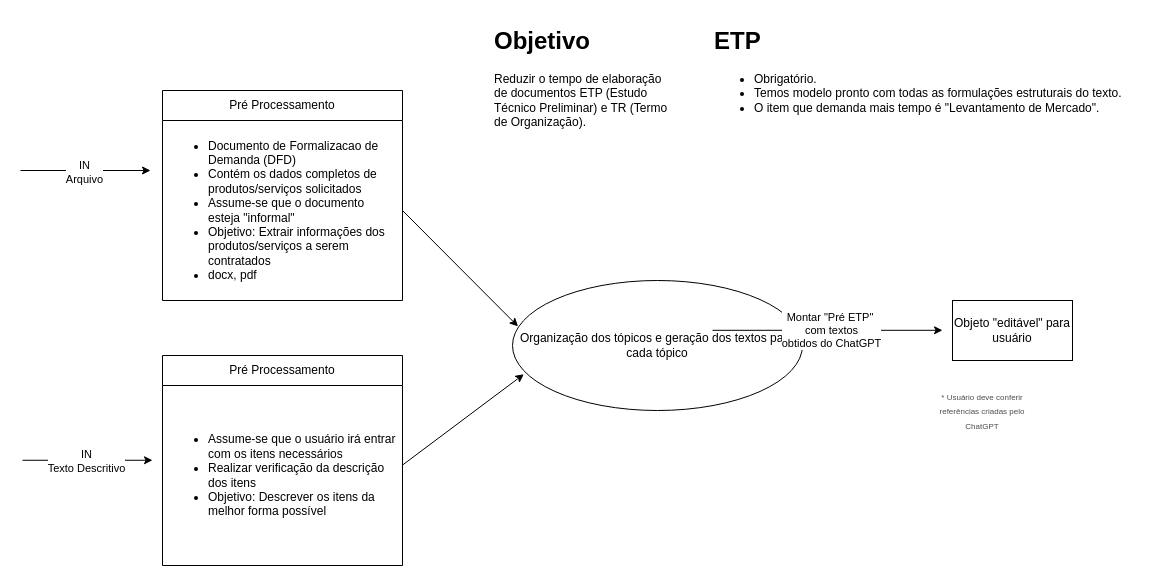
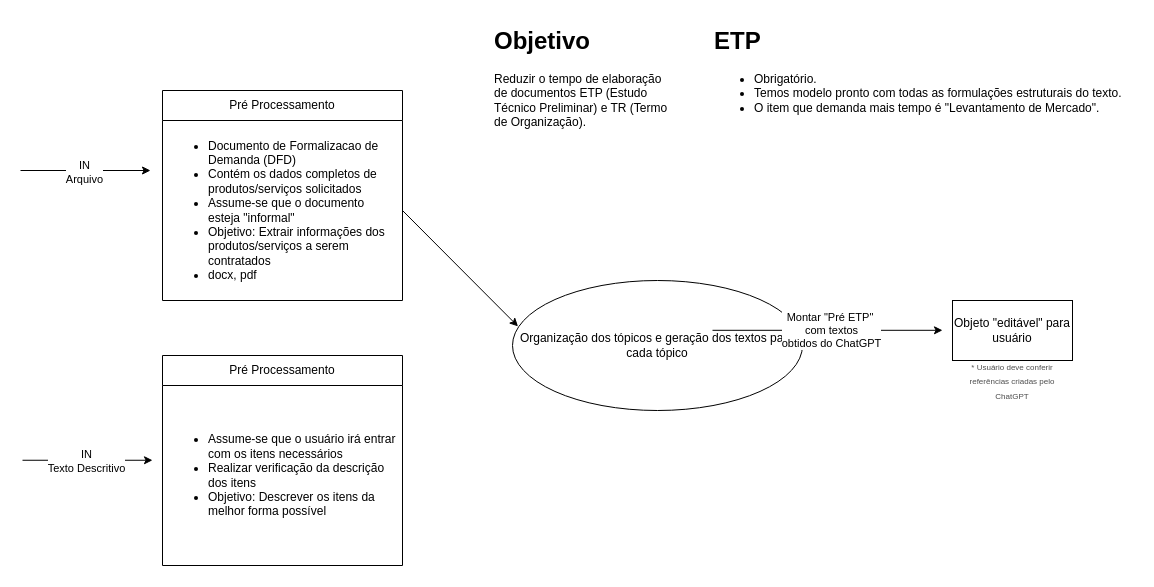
(983, 411) -> (1013, 381)
(461, 421) -> none
